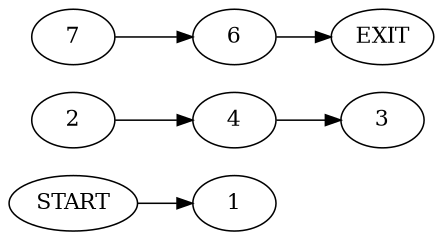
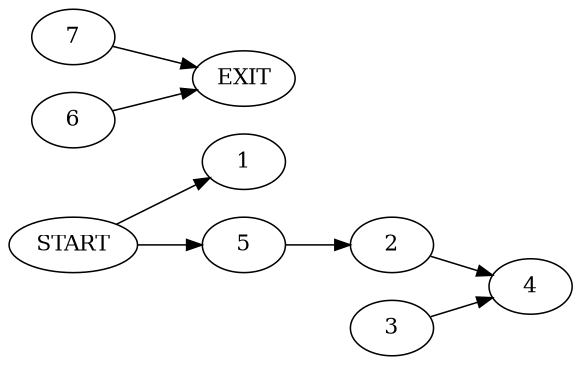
(146, 37) -> (147, 55)
(301, 120) -> (454, 310)
none -> (244, 245)
